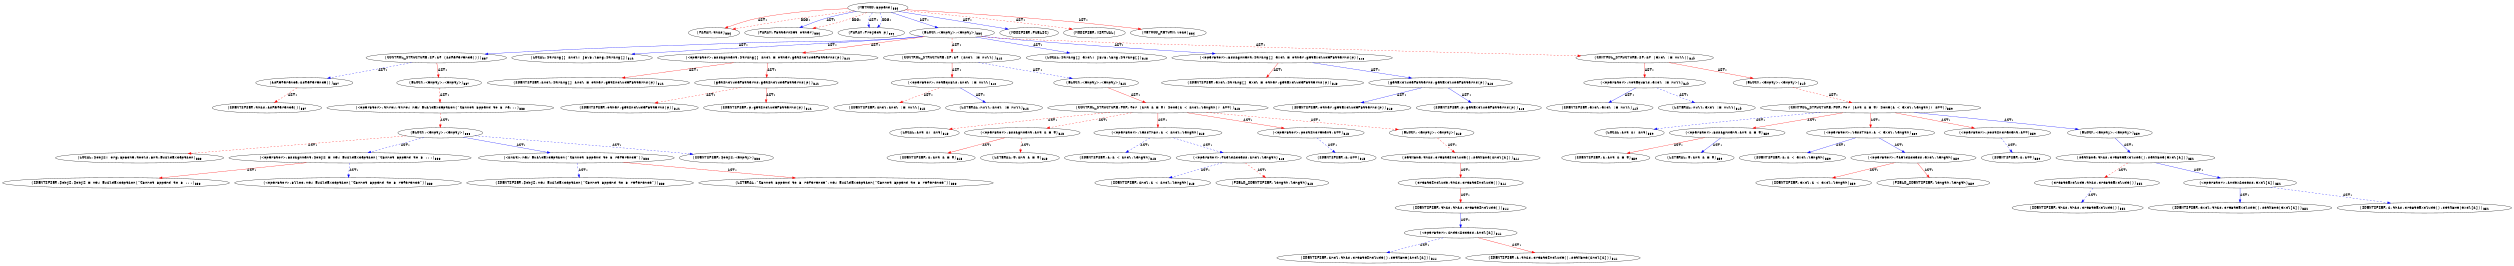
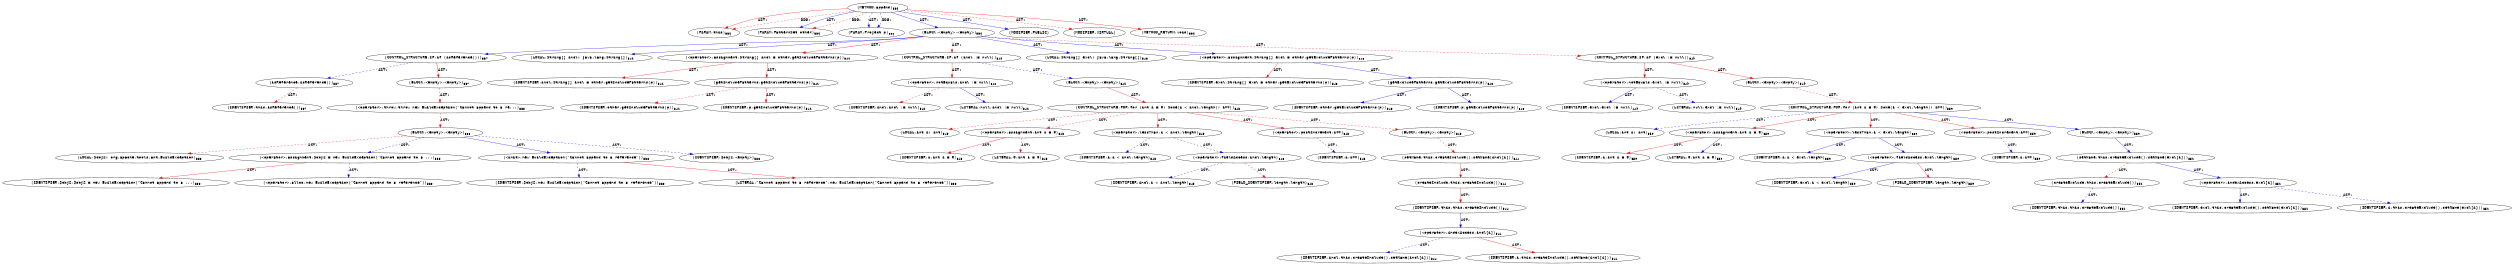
(1865, 170) -> (1865, 170)
